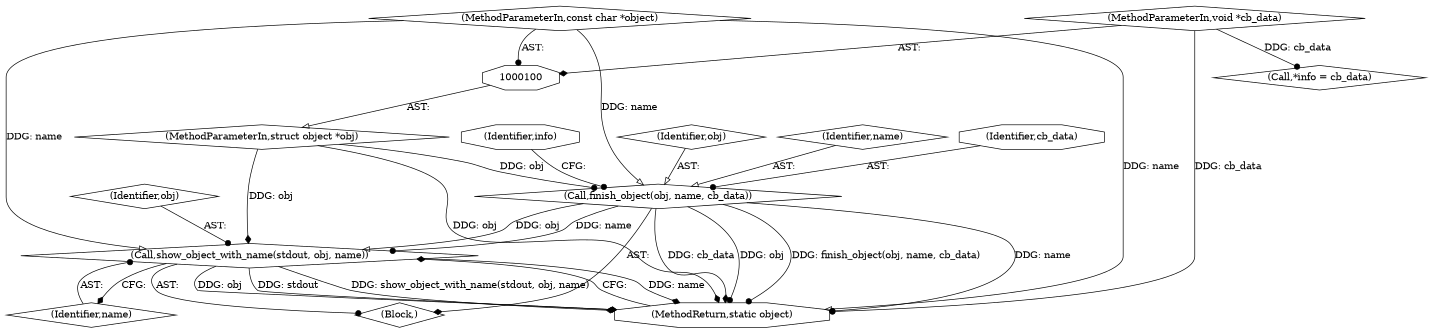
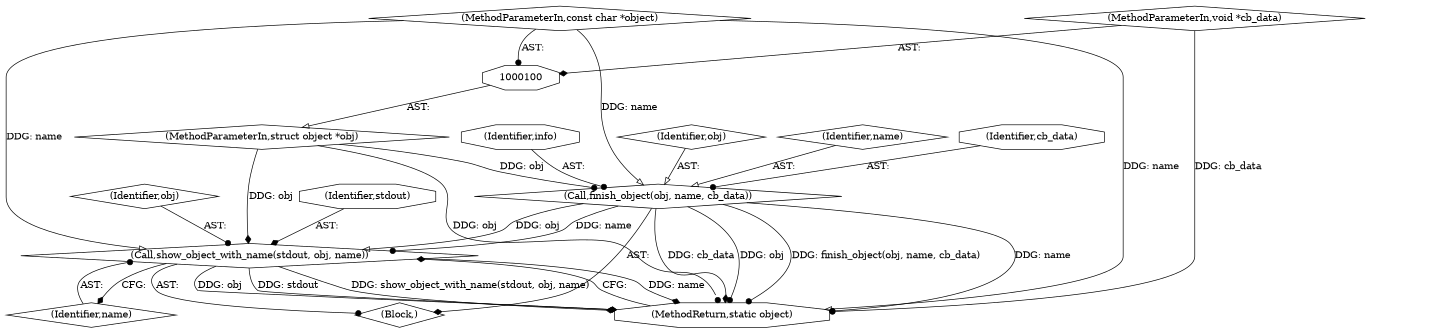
(1320, 78) -> none
(575, 167) -> (575, 167)
none -> (368, 196)
(536, 242) -> (536, 242)
